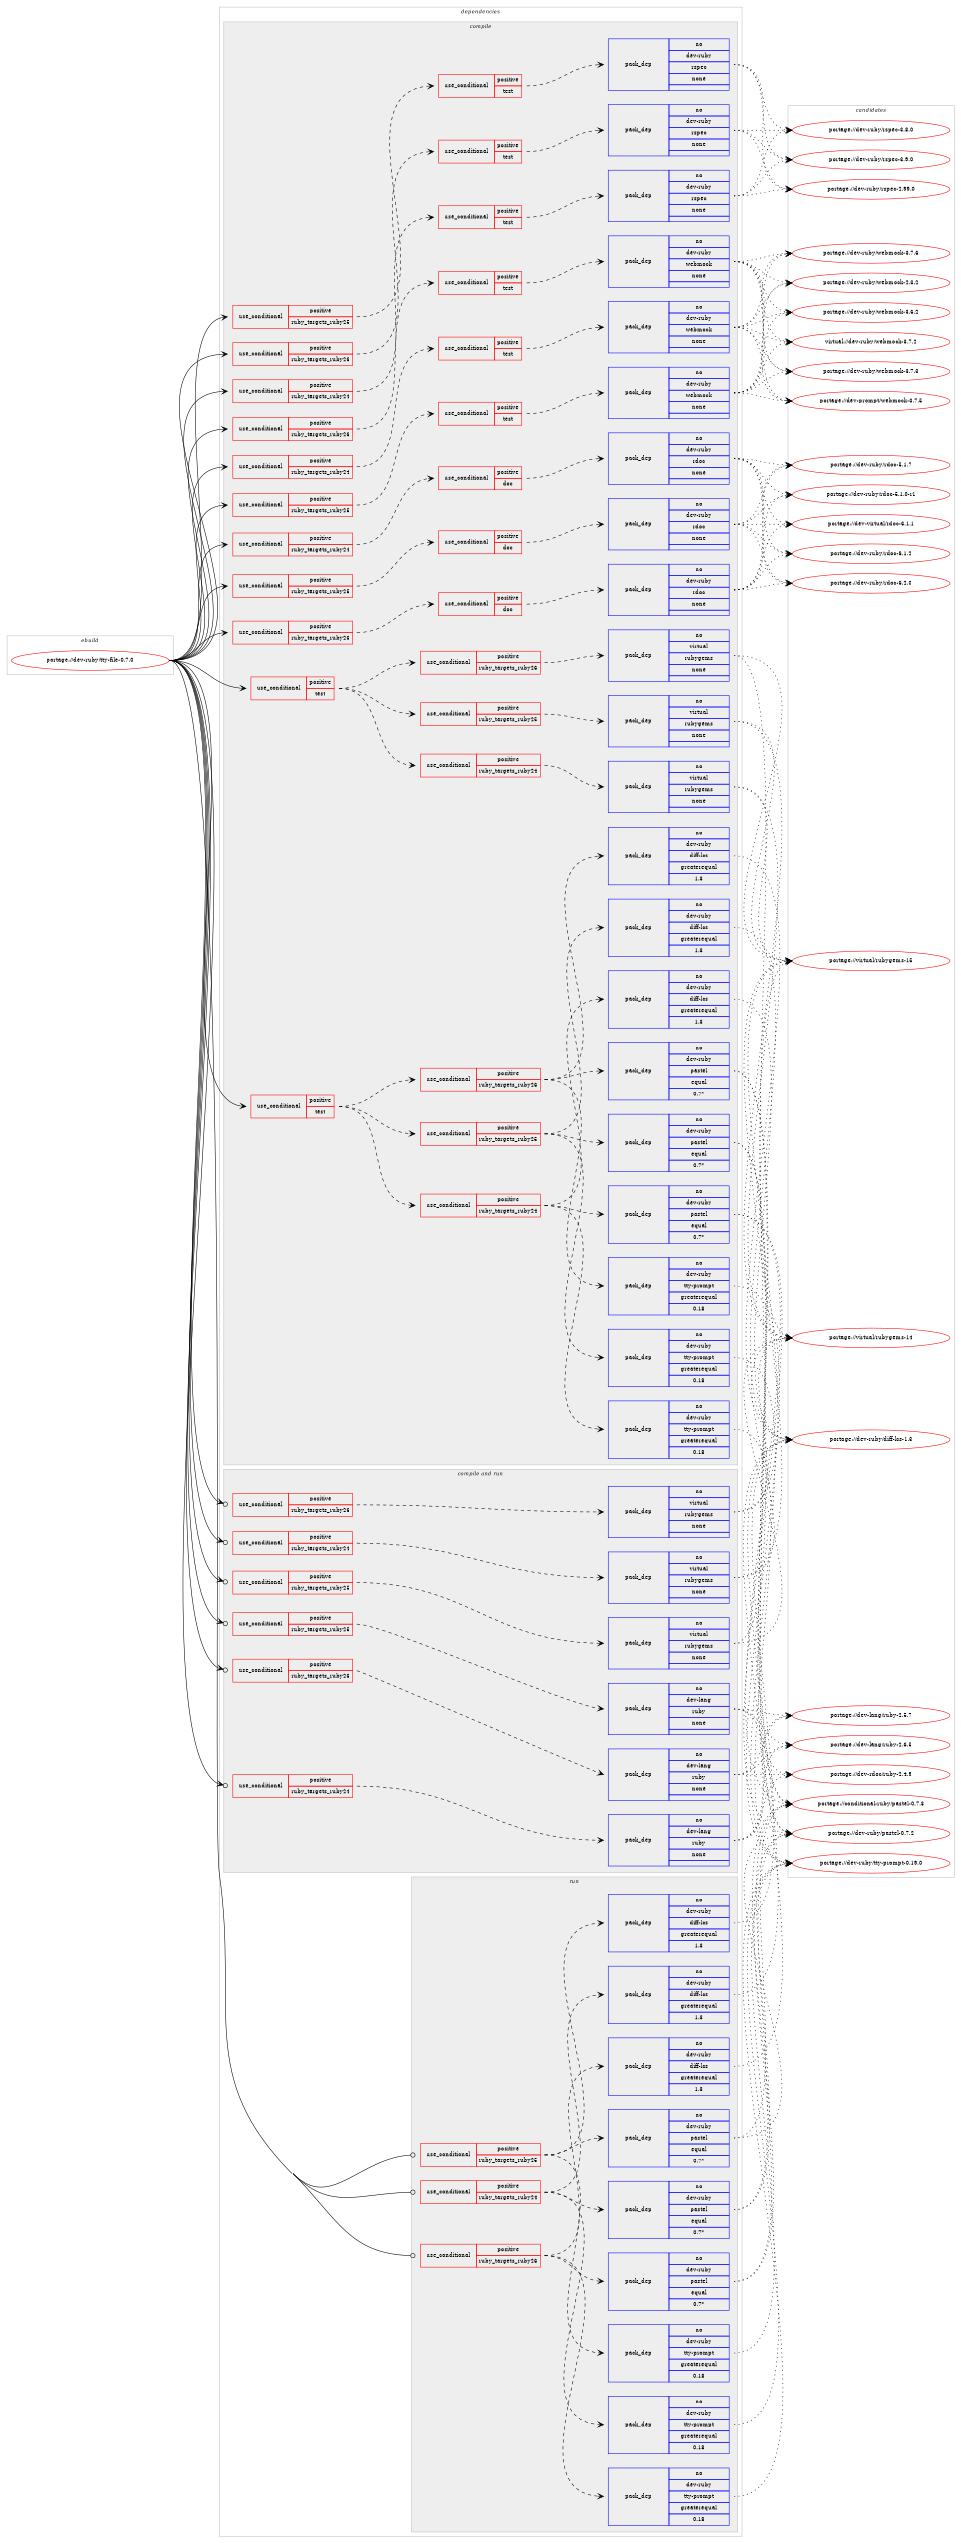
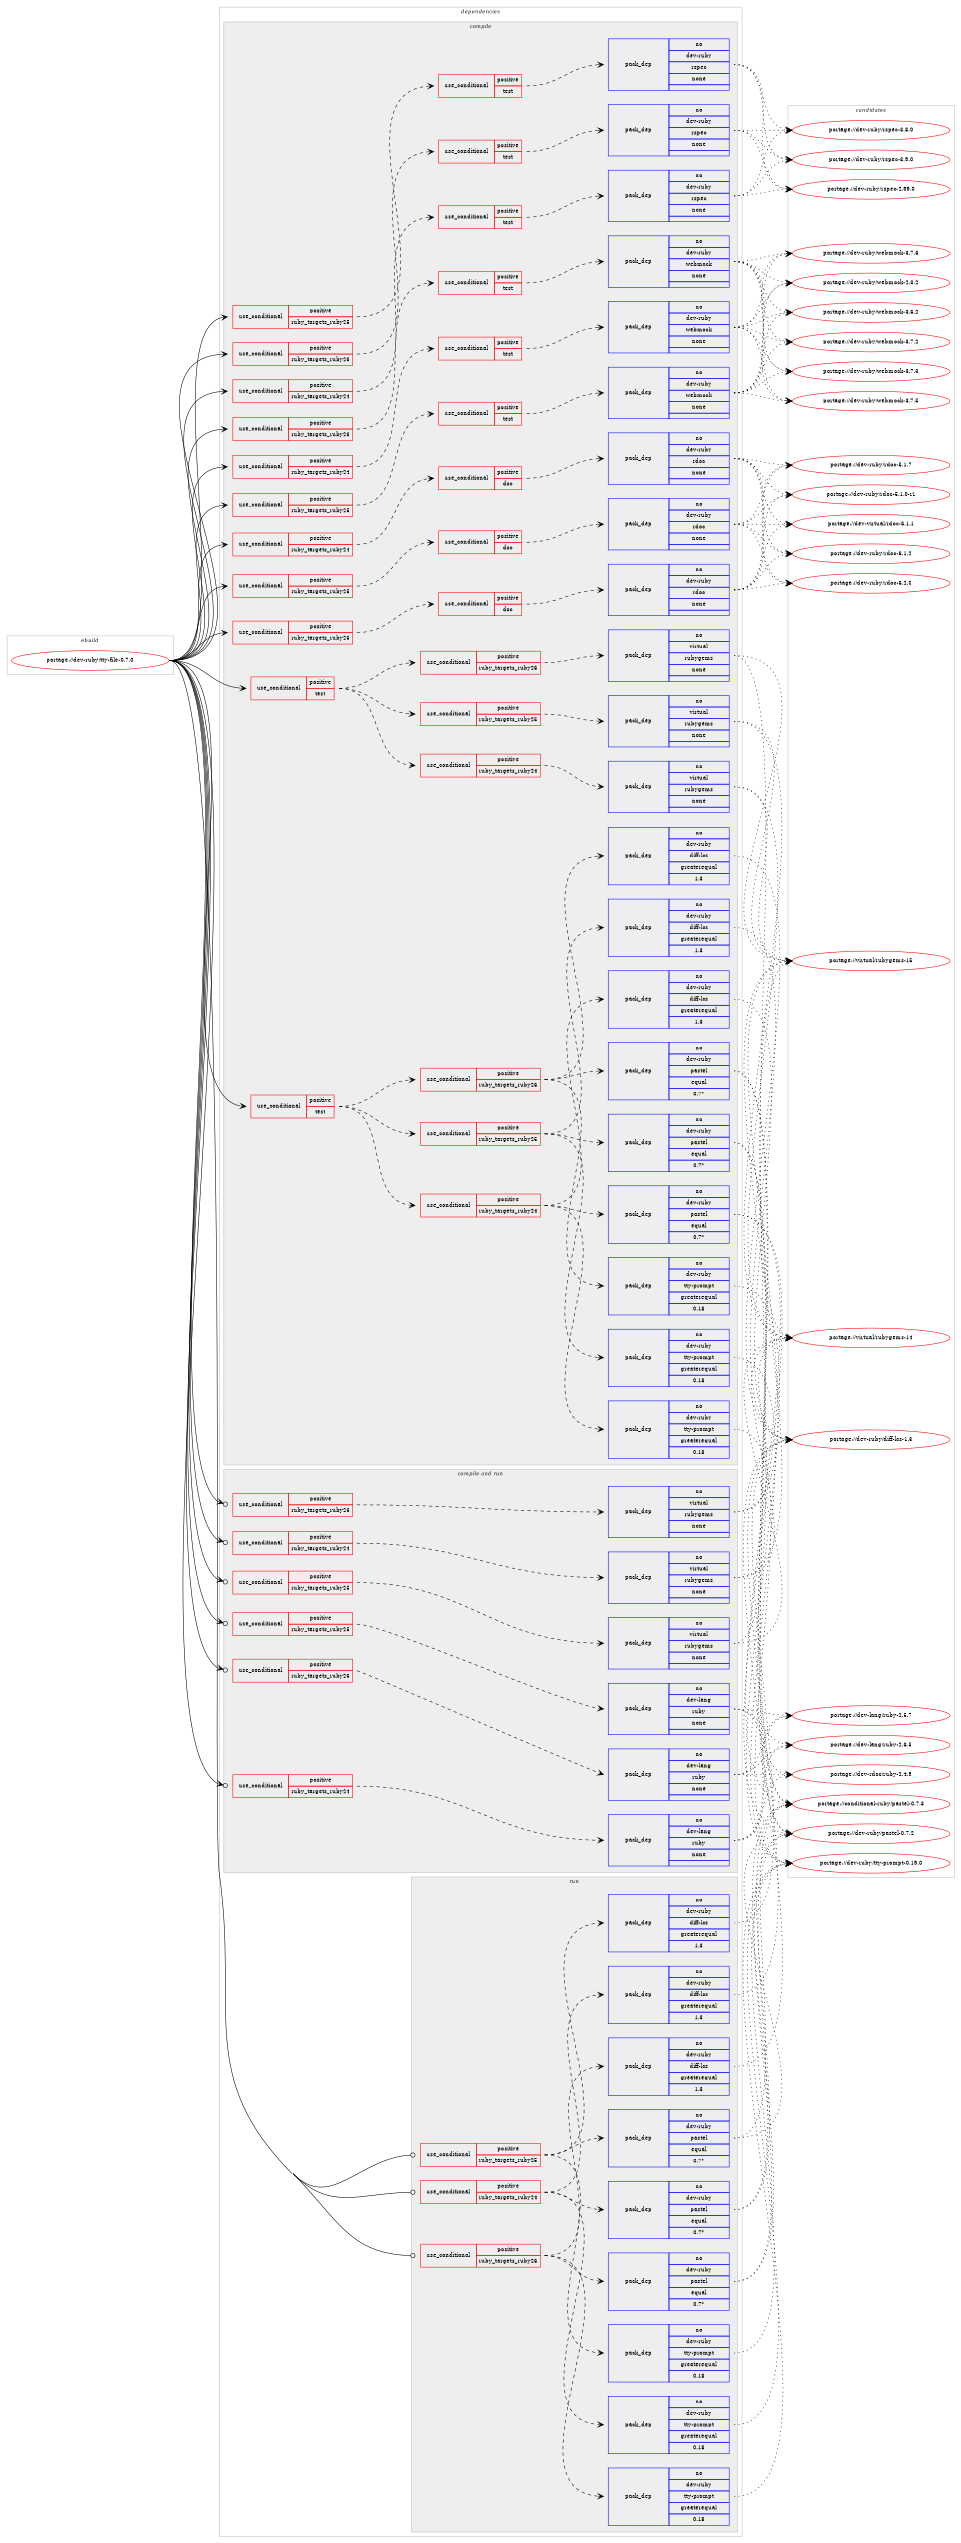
(871, 342) -> (871, 342)
(871, 401) -> (871, 401)
